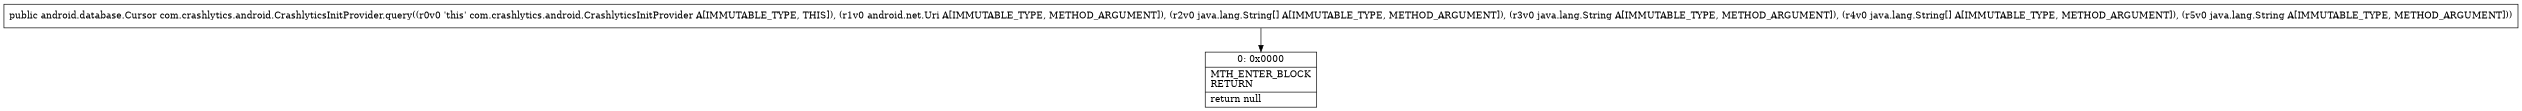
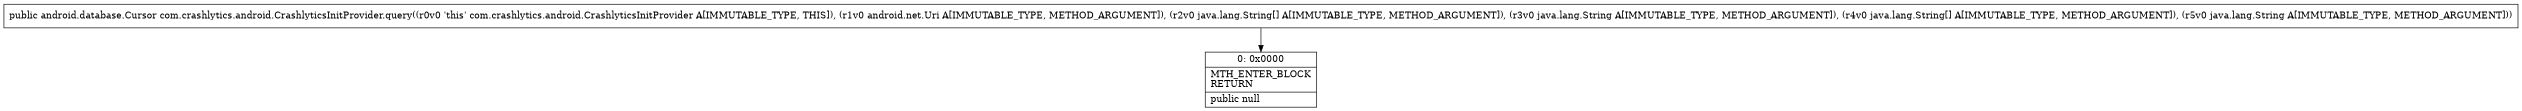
(1236, 99) -> (1235, 99)
